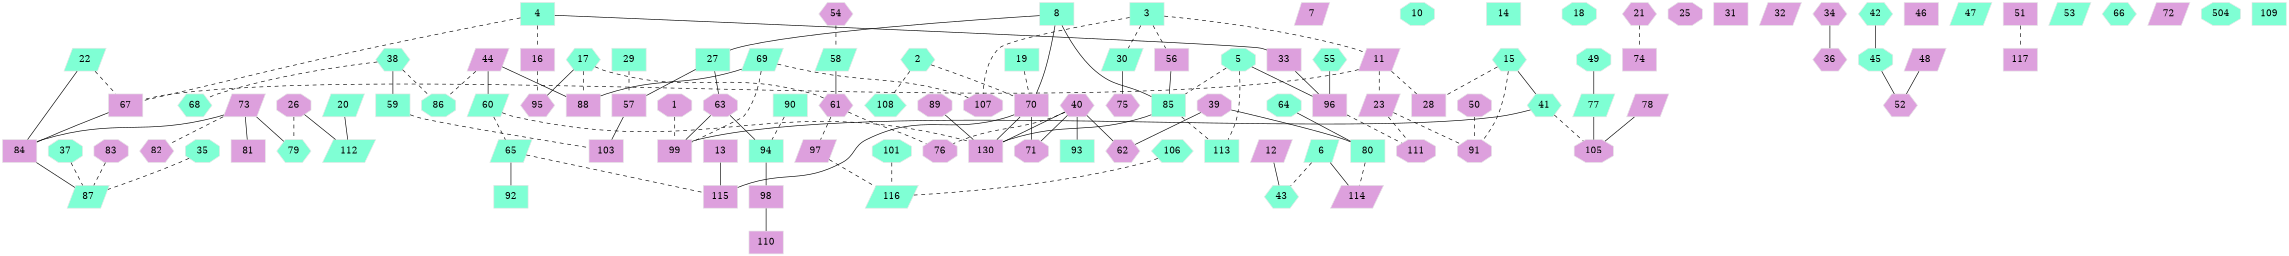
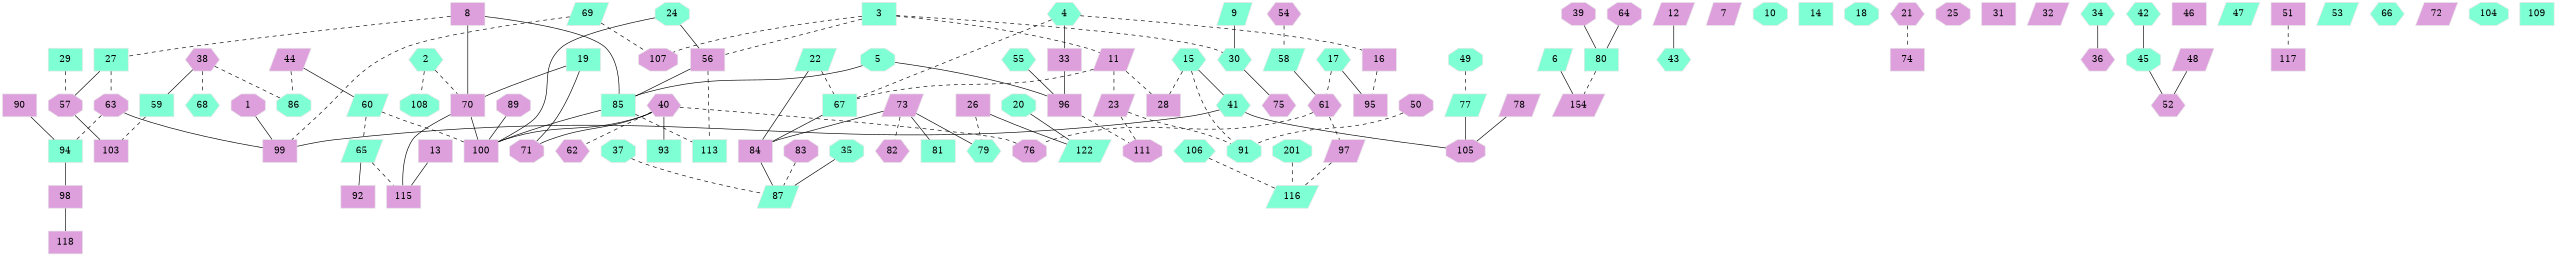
(538, 14) -> (1064, 14)
none -> (672, 14)
(1057, 14) -> (468, 14)
none -> (1235, 14)
(1830, 14) -> (2098, 14)
(2221, 14) -> (2489, 14)
(907, 25) -> (289, 34)
(393, 60) -> (202, 60)
(1122, 60) -> (1235, 60)
(1206, 81) -> (749, 80)
(717, 83) -> (111, 83)
(1027, 83) -> (525, 80)
(1594, 83) -> (1466, 83)
(126, 105) -> (840, 105)
(294, 105) -> (973, 105)
(343, 105) -> (1019, 105)
(538, 105) -> (1370, 105)
(583, 105) -> none
(629, 105) -> (65, 105)
(790, 105) -> (20, 105)
(885, 105) -> (420, 105)
(1284, 105) -> (1624, 14)
(1239, 106) -> (709, 105)
(675, 127) -> (264, 128)
(743, 128) -> (91, 125)
(1031, 128) -> (562, 109)
(1168, 128) -> none
(1569, 128) -> (1345, 134)
(1102, 130) -> (615, 130)
(776, 132) -> (43, 128)
(248, 151) -> (938, 151)
(349, 151) -> (1085, 151)
(892, 151) -> (1292, 151)
(986, 151) -> (481, 151)
(1474, 151) -> (1244, 151)
(1301, 174) -> none
(149, 175) -> (815, 172)
(511, 197) -> (358, 197)
(1357, 197) -> (1579, 105)
(766, 242) -> (65, 242)
